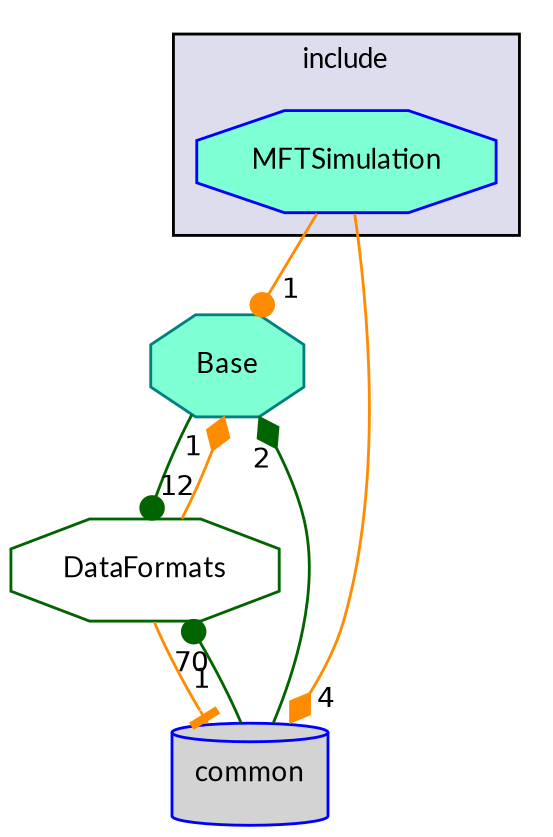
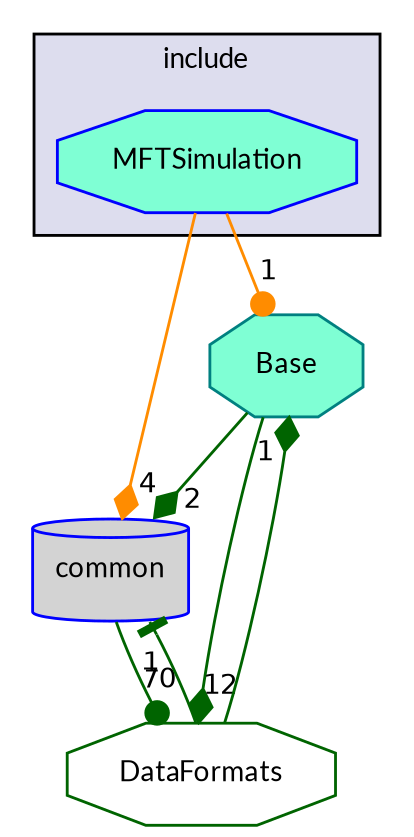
(173, 455) -> (229, 552)
(198, 485) -> (259, 588)
(308, 585) -> (212, 452)
(176, 667) -> (178, 678)
